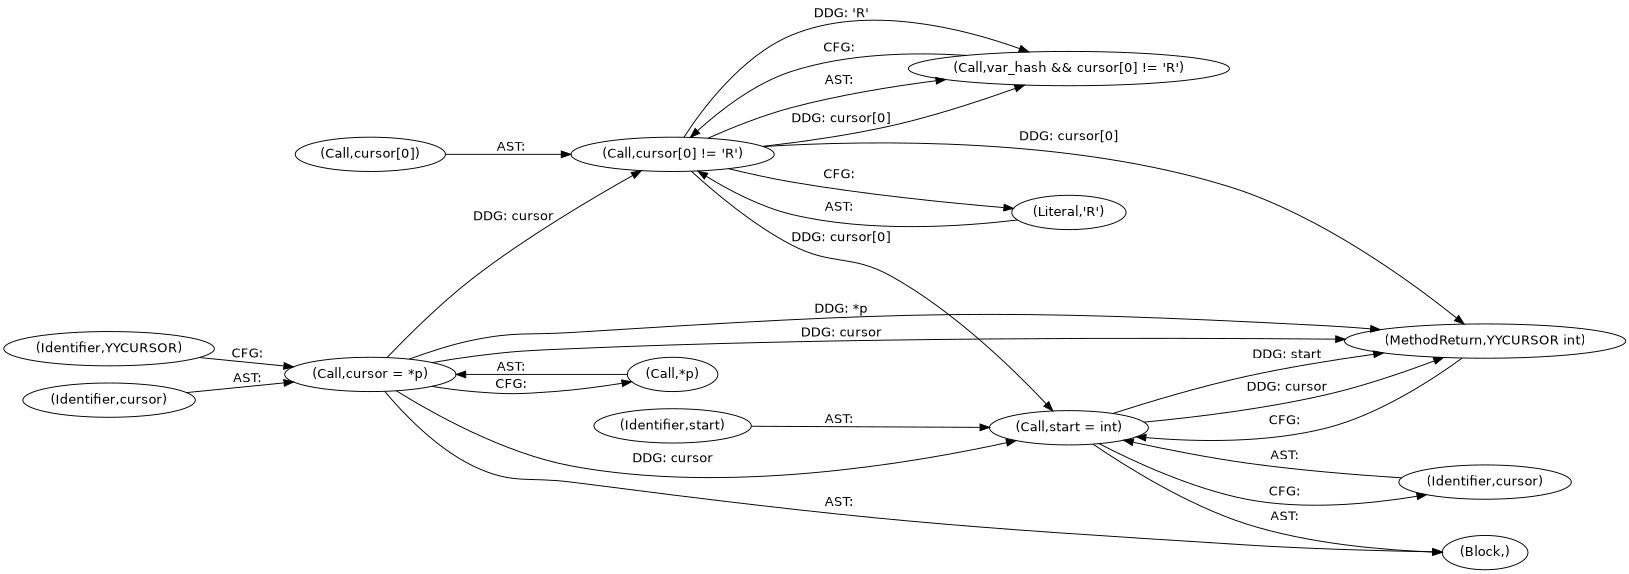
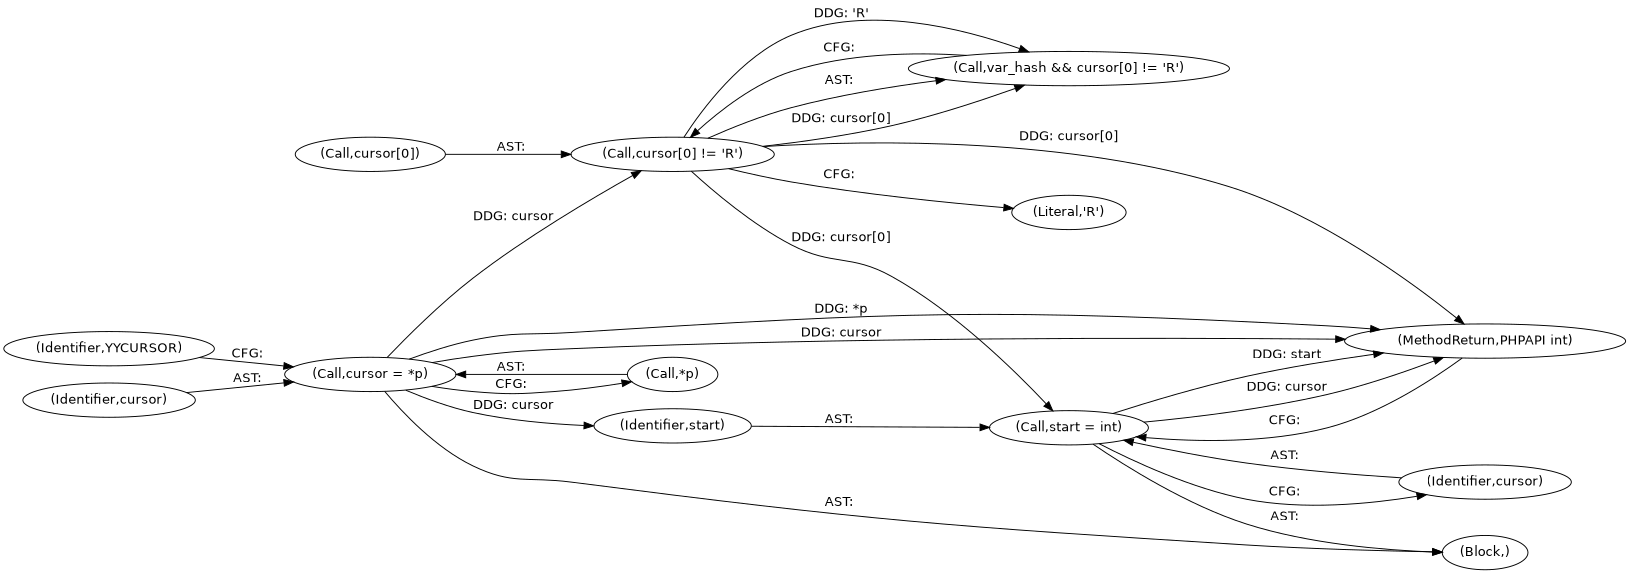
(857, 224) -> none
(1485, 341) -> (1485, 341)
(694, 477) -> (493, 416)
